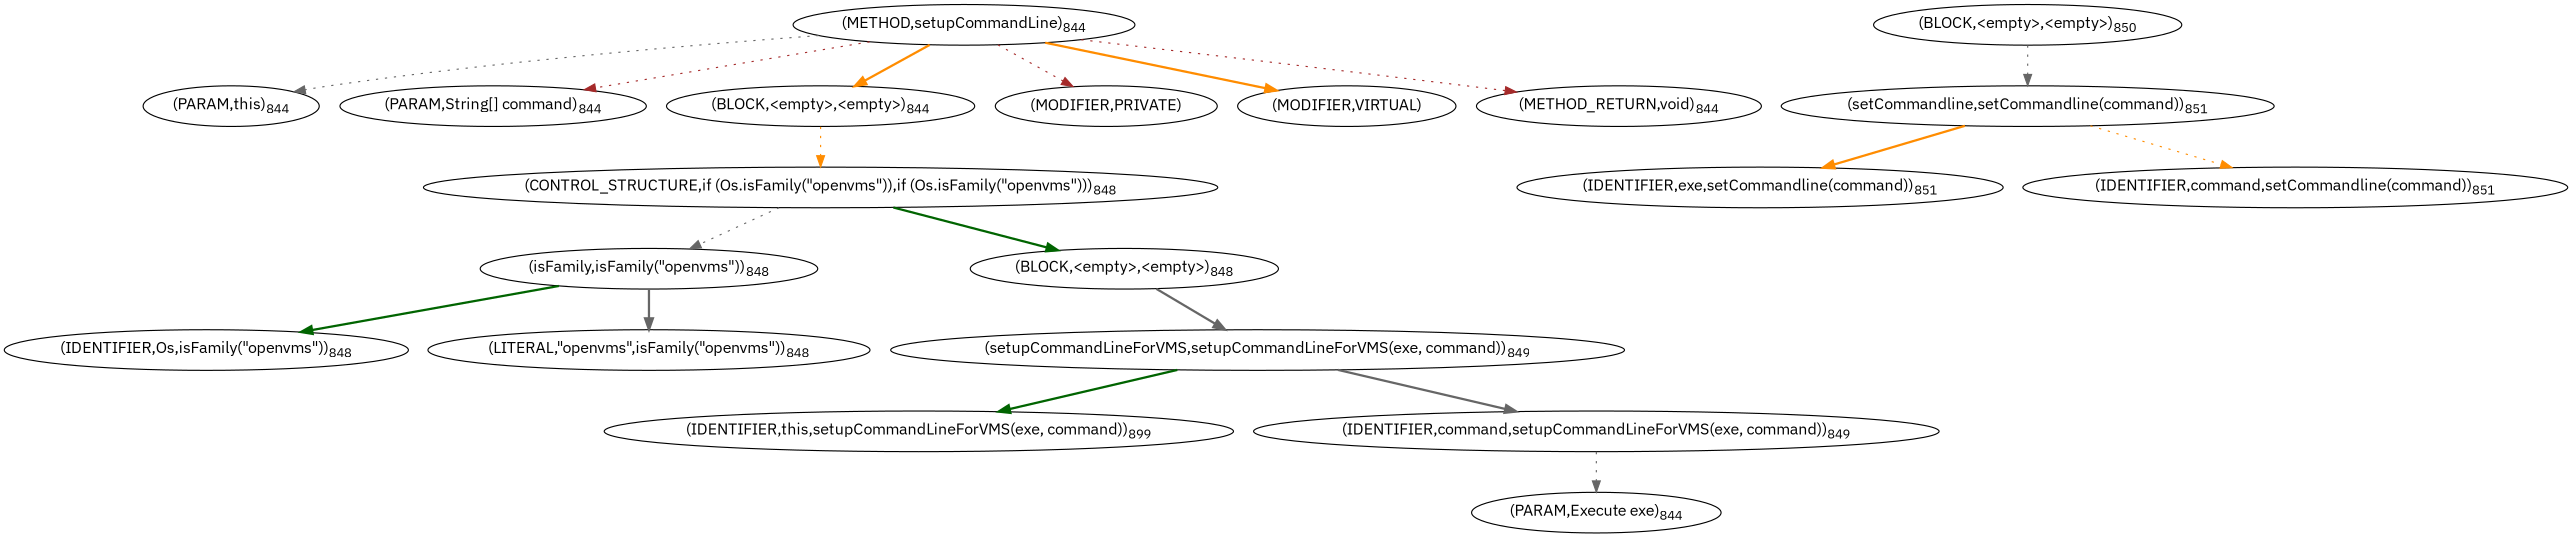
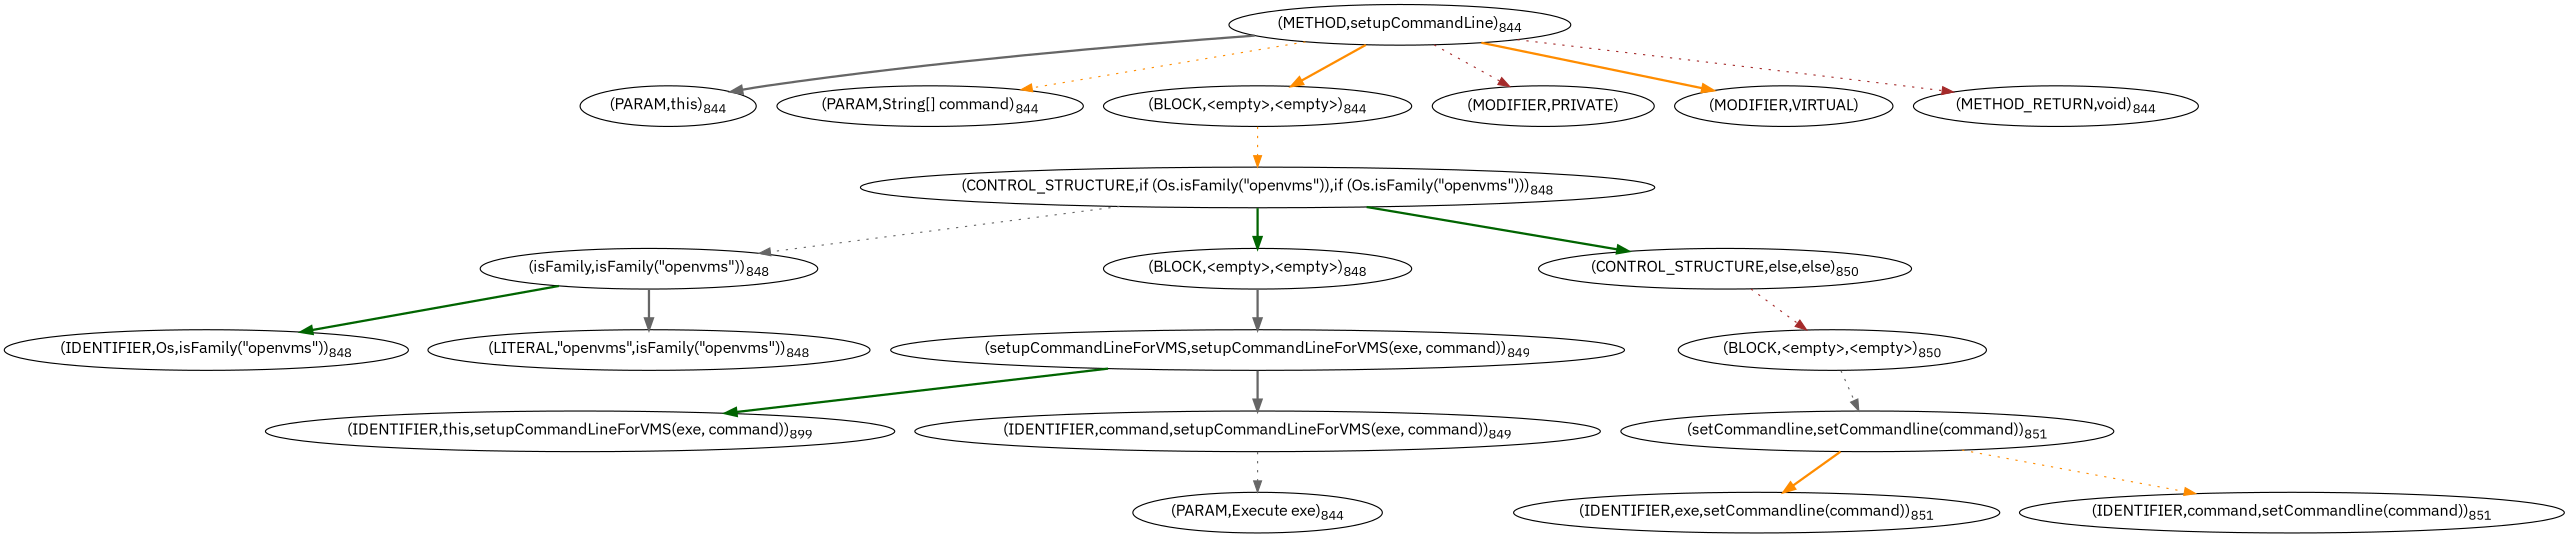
(561, 58) -> (998, 58)
(733, 65) -> (1169, 65)
none -> (1725, 269)
